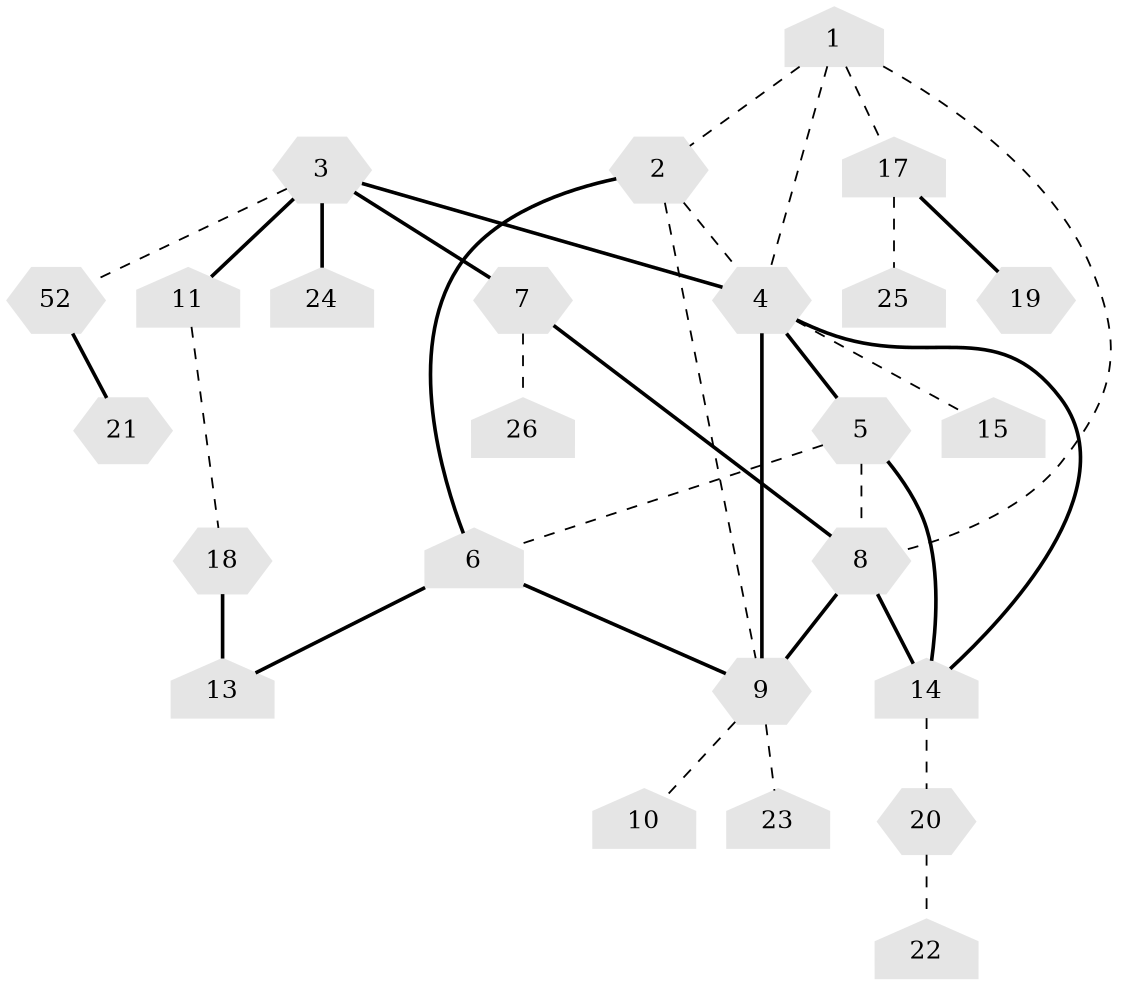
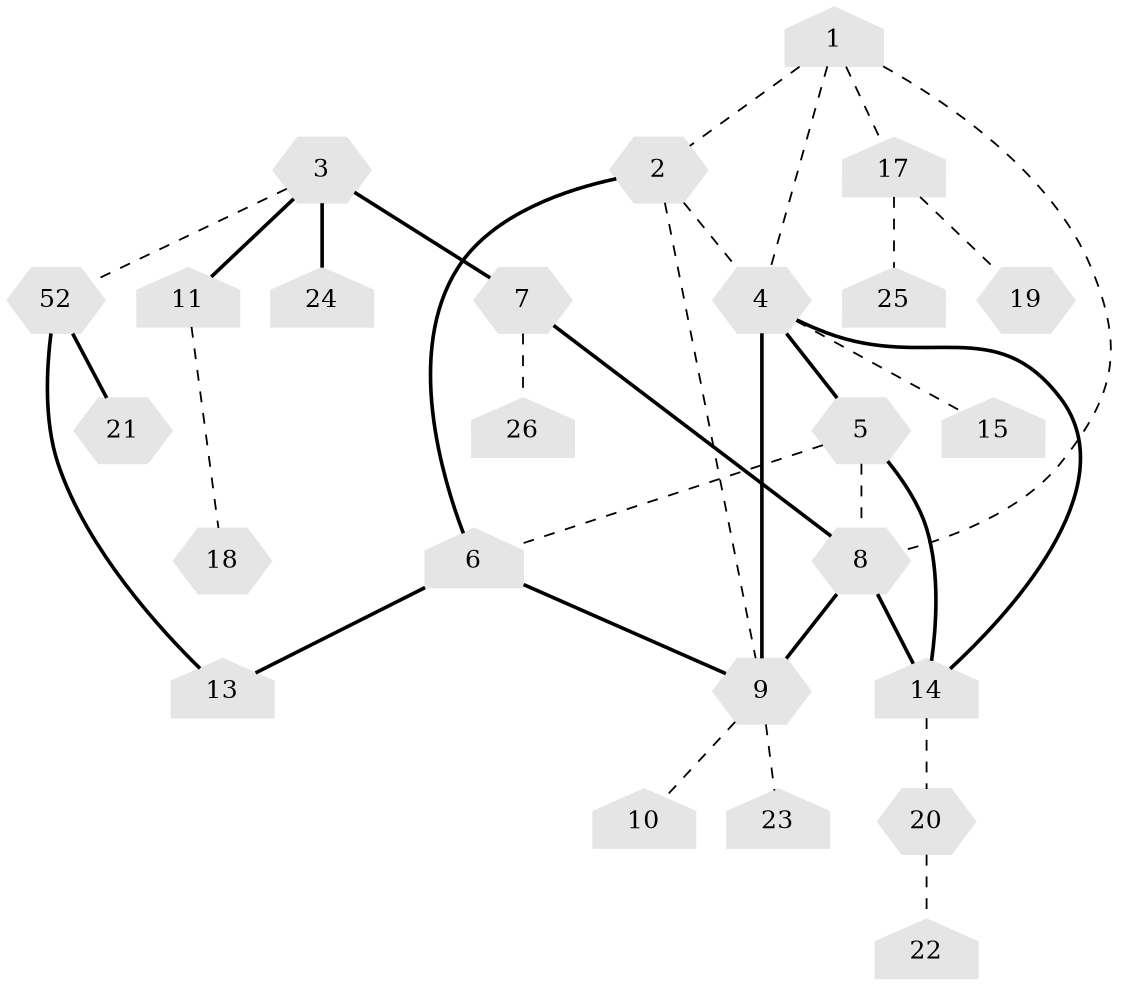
(959, 234) -> (959, 234)
(542, 235) -> none
(223, 626) -> (83, 518)
